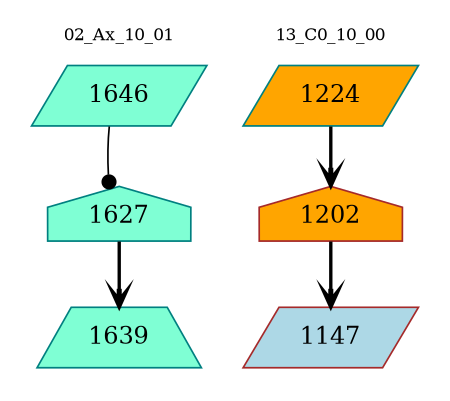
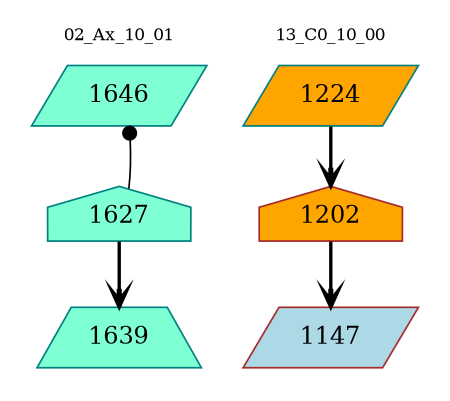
(108, 151) -> (130, 164)
